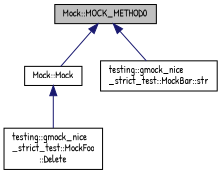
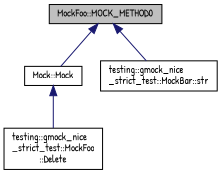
(106, 14) -> (106, 14)
